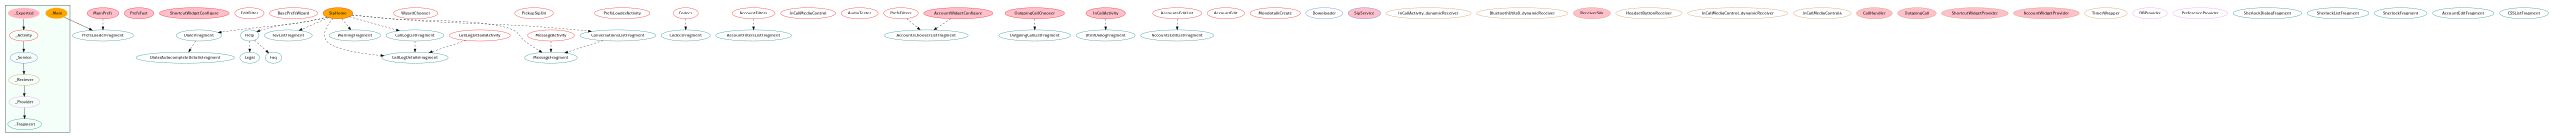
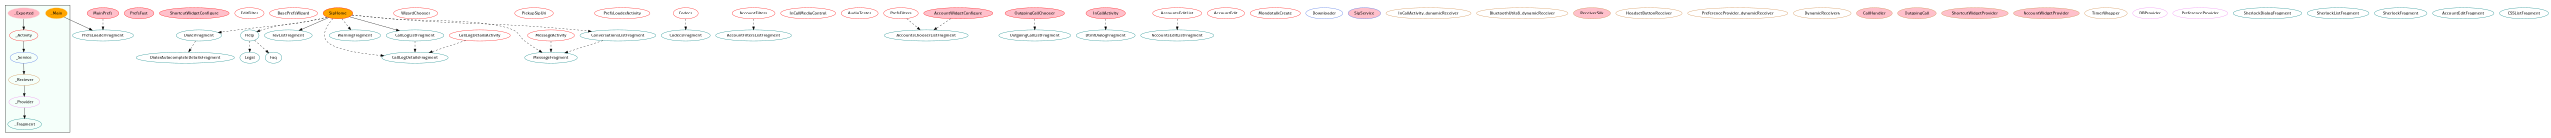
(1738, 13) -> (1738, 13)
(1822, 13) -> (1822, 13)
(315, 23) -> (315, 23)
(373, 23) -> (373, 23)
